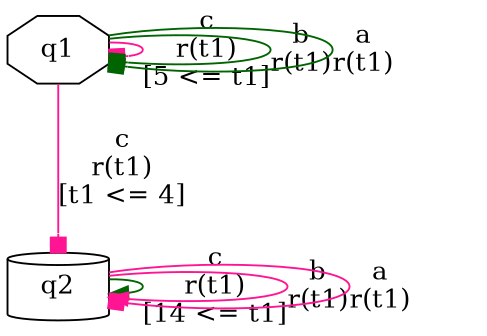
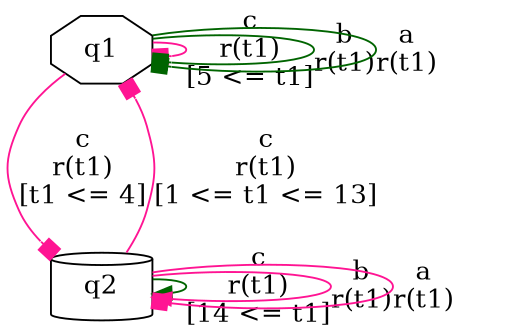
none -> (154, 177)
